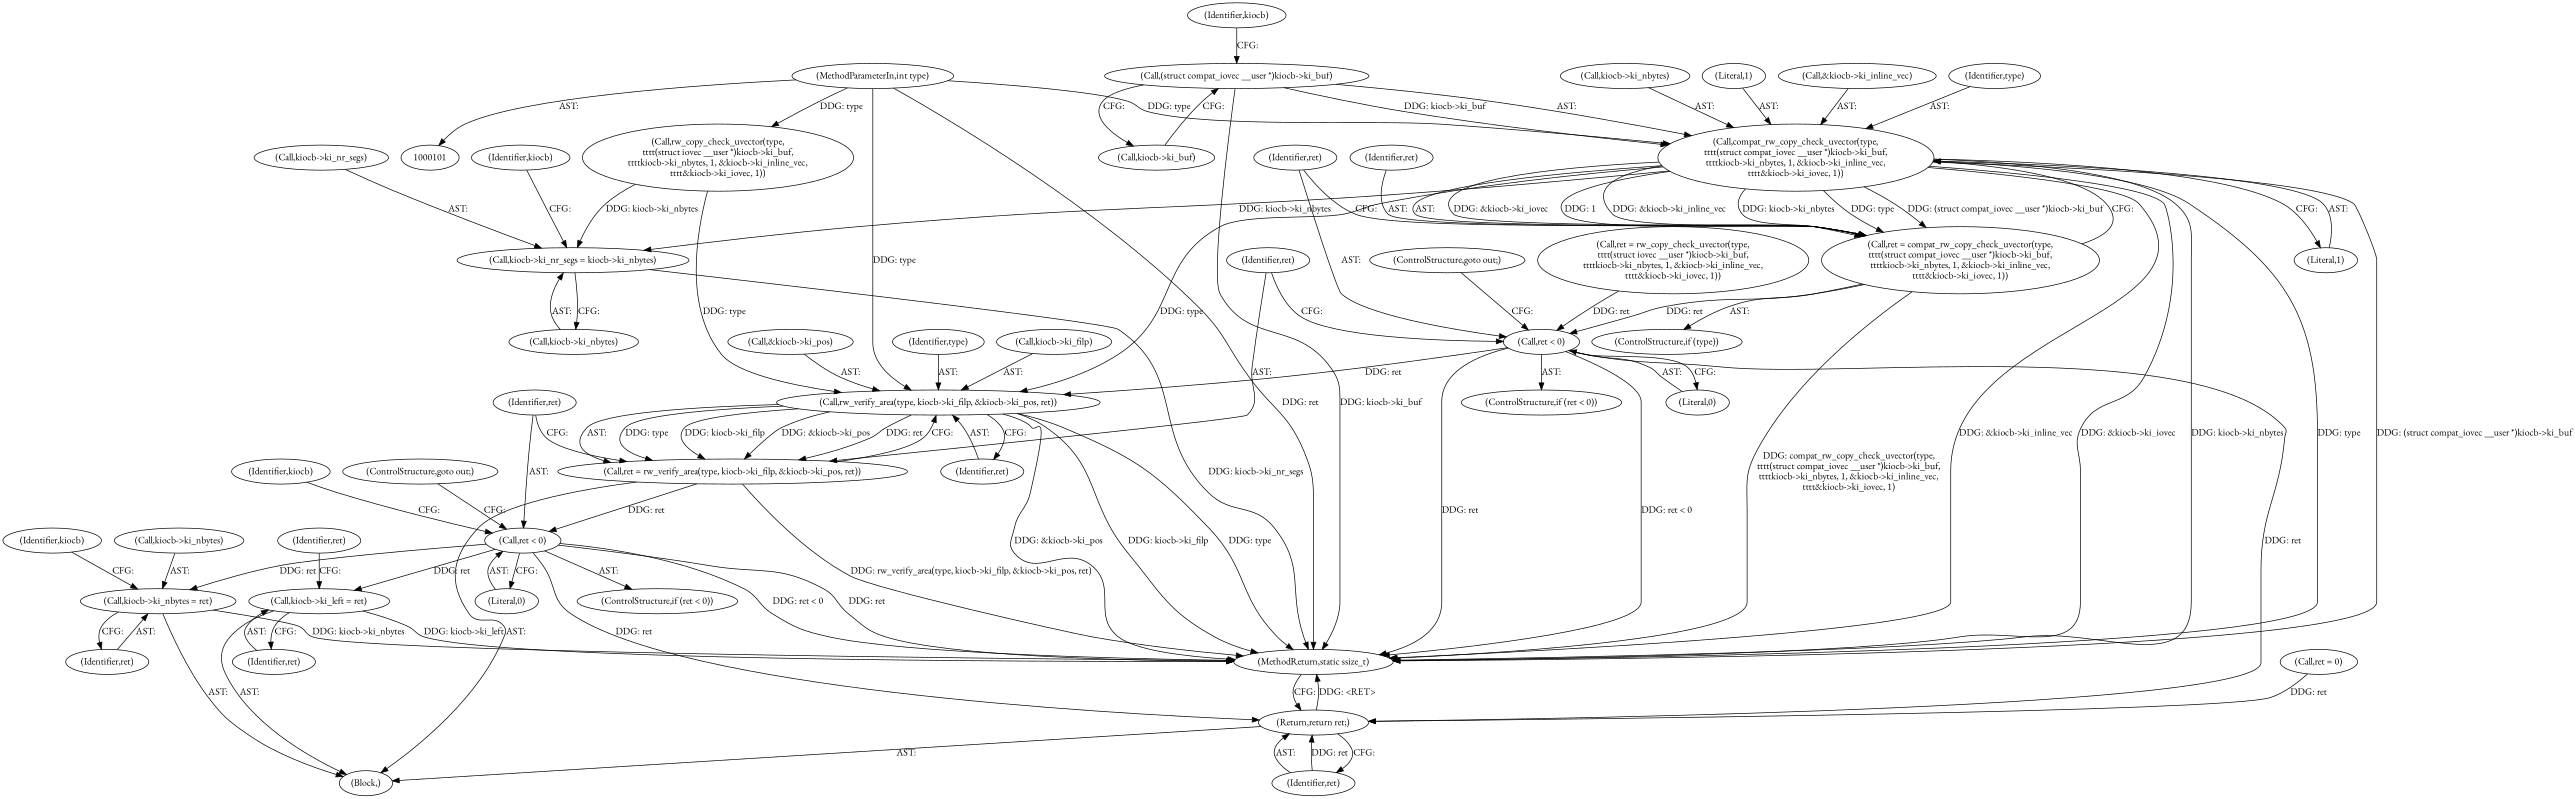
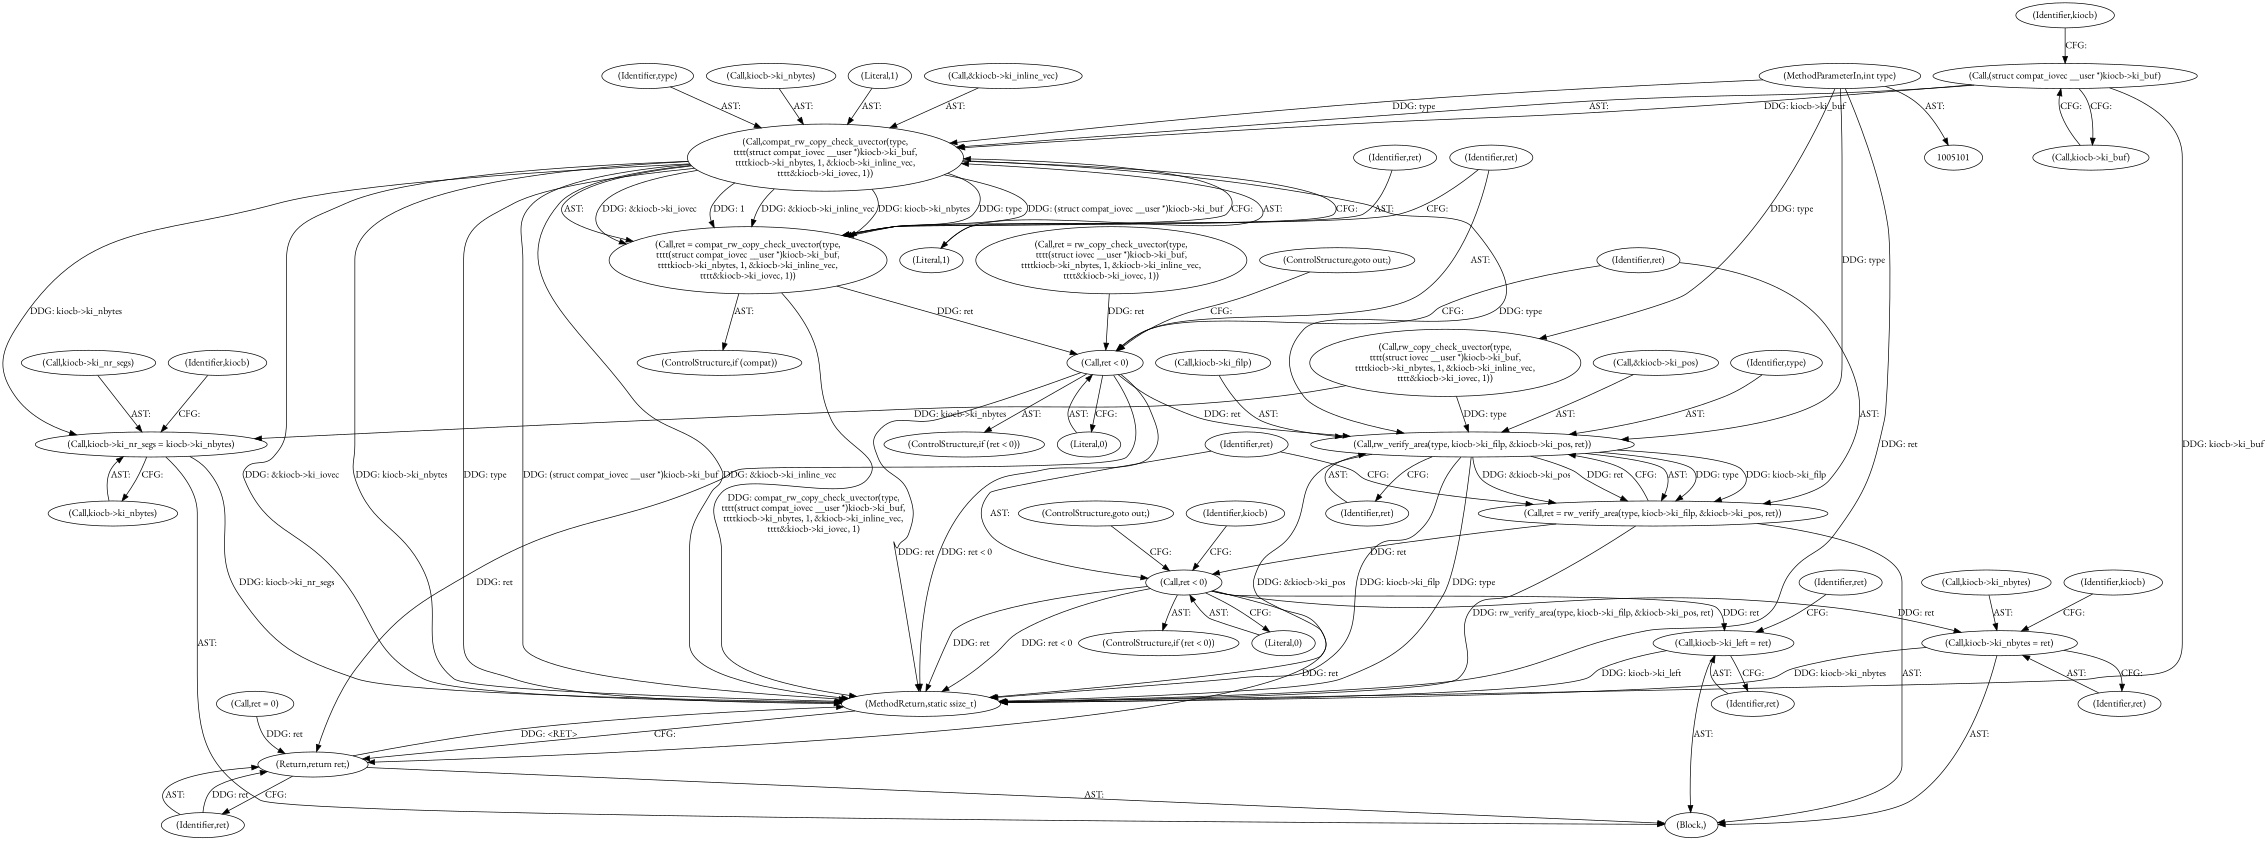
(430, 158) -> (1954, 158)
(1667, 342) -> (719, 363)
none -> (770, 817)
